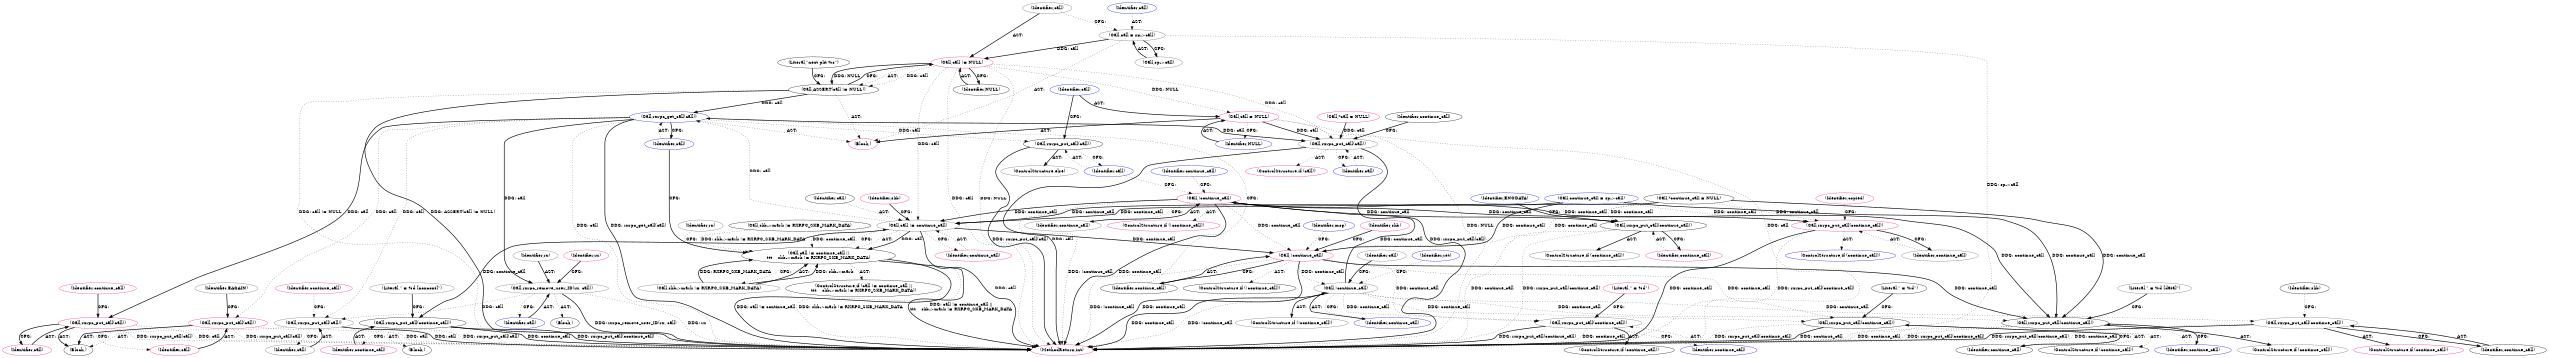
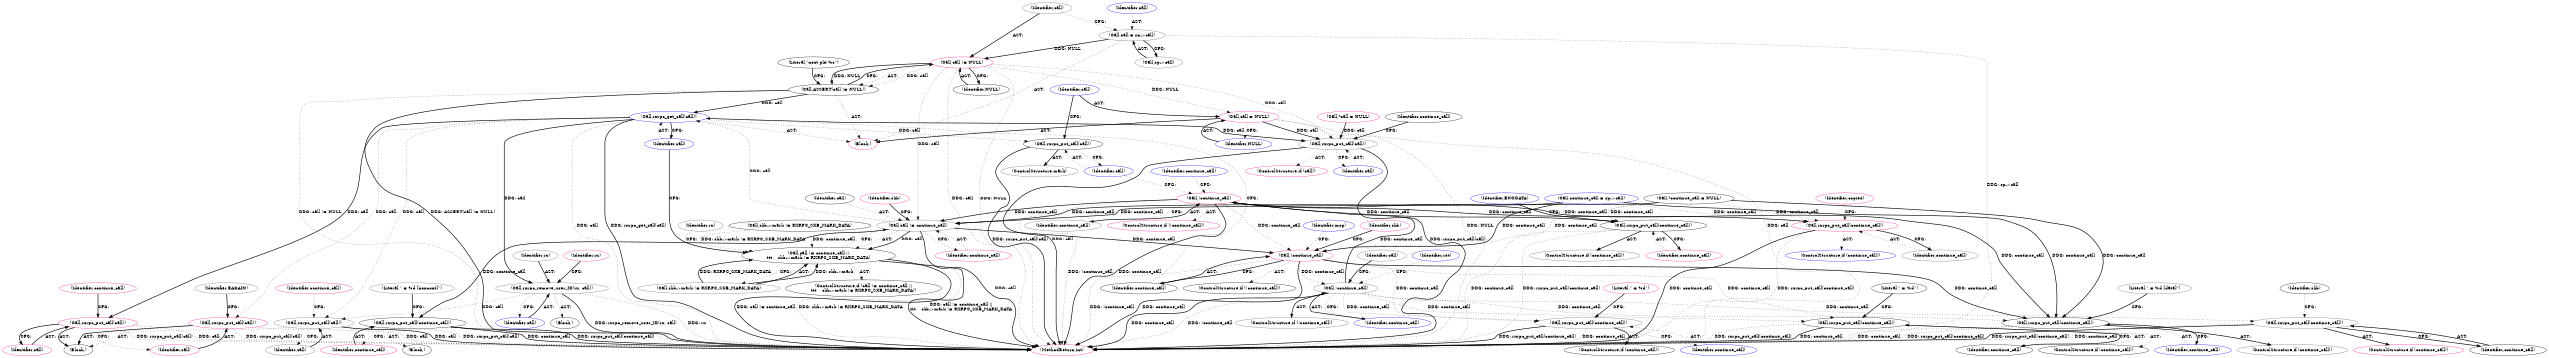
(1068, 49) -> (1068, 49)
(1040, 171) -> (1040, 171)
